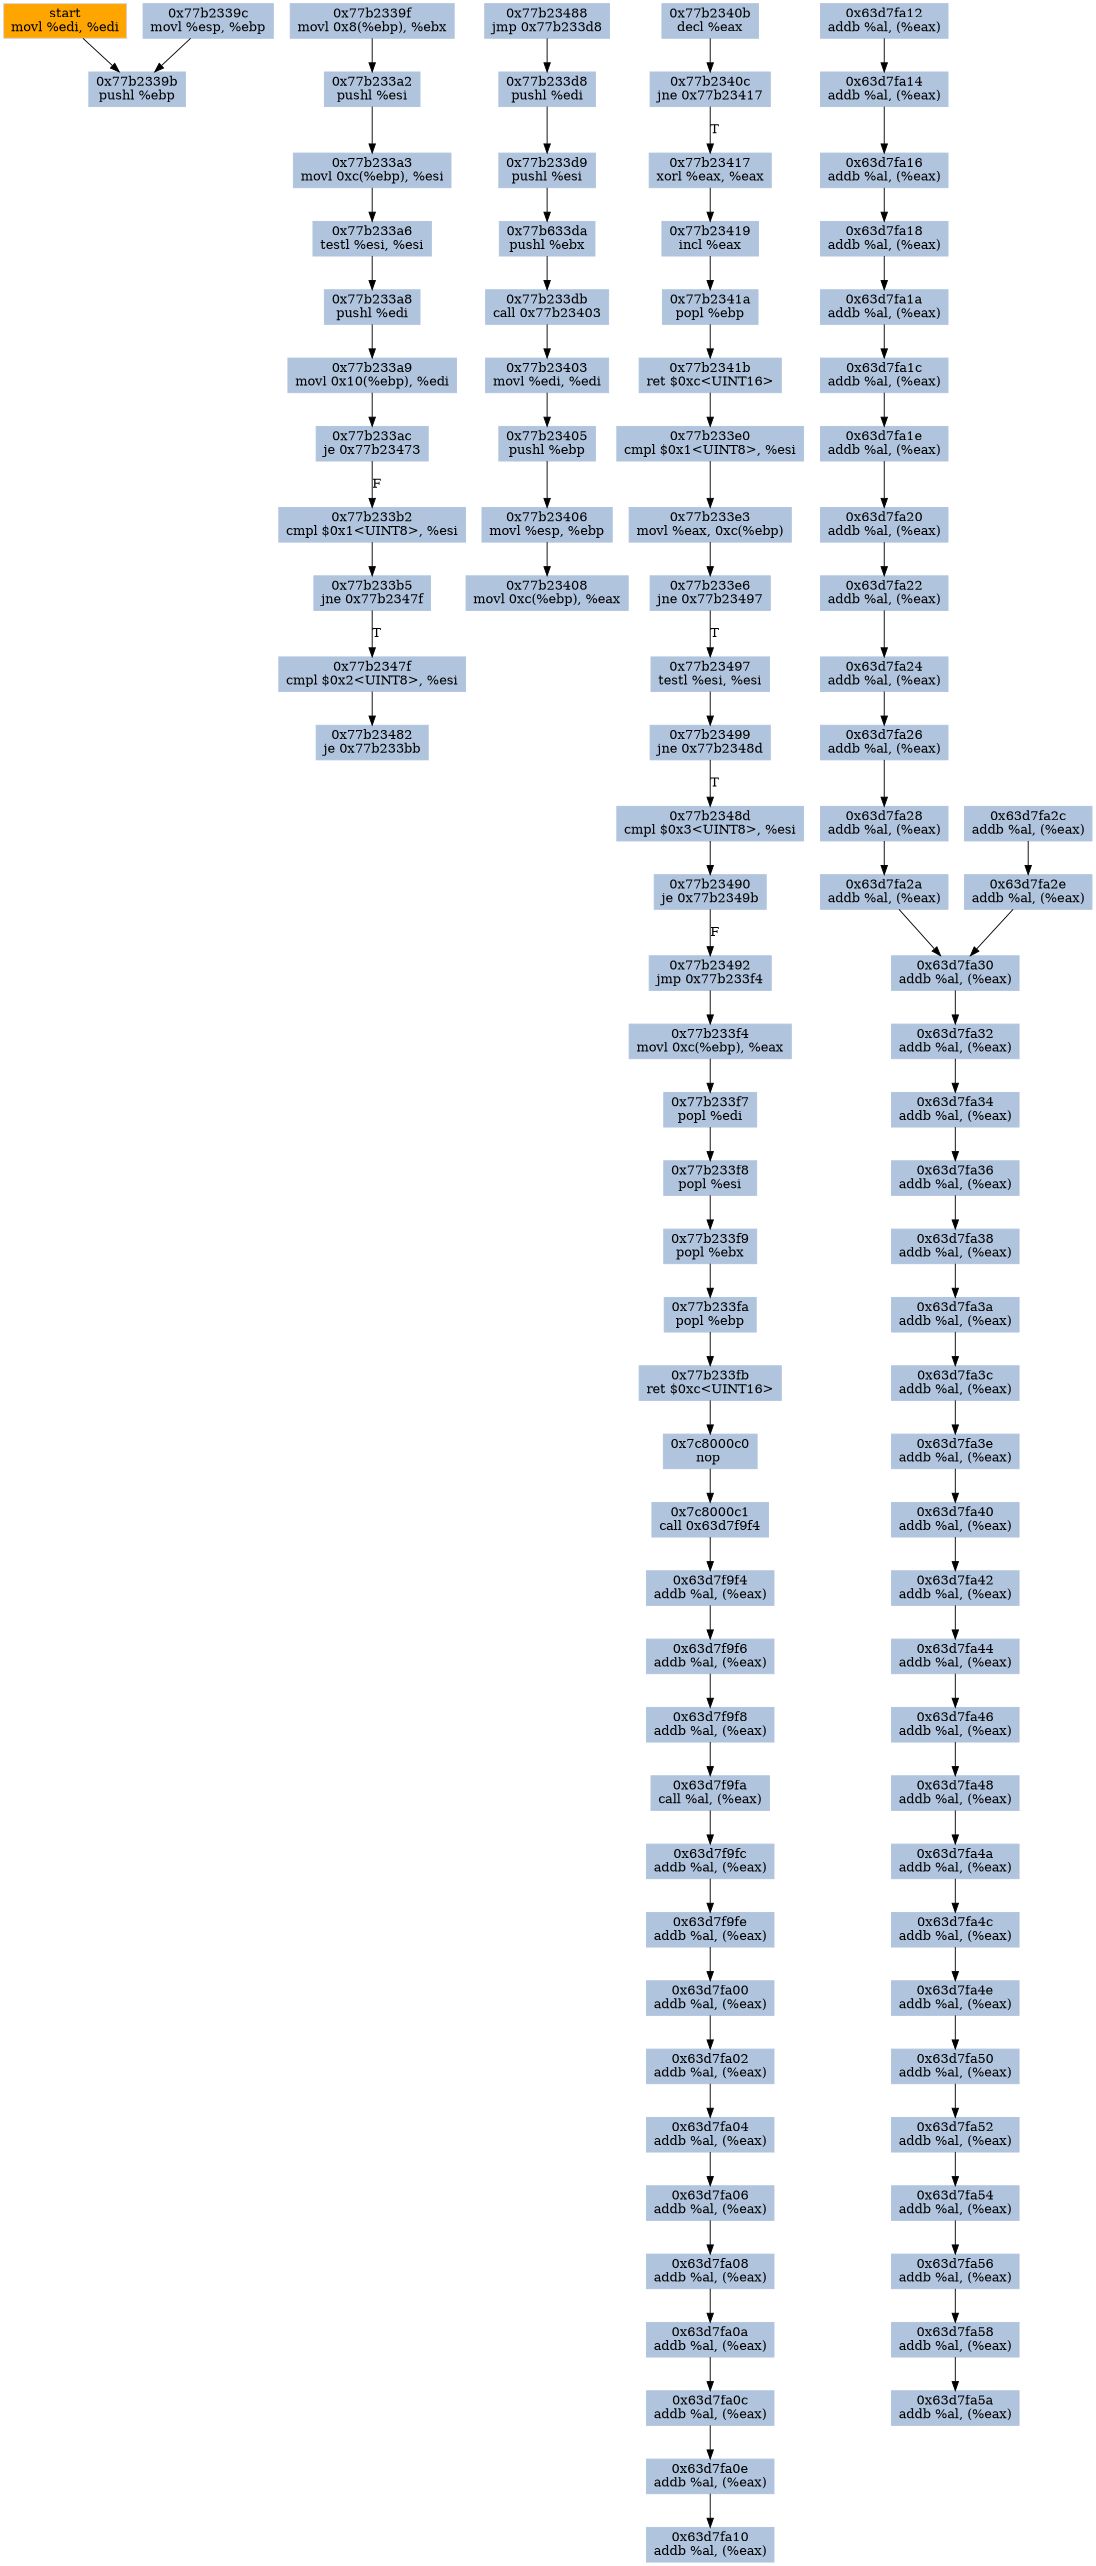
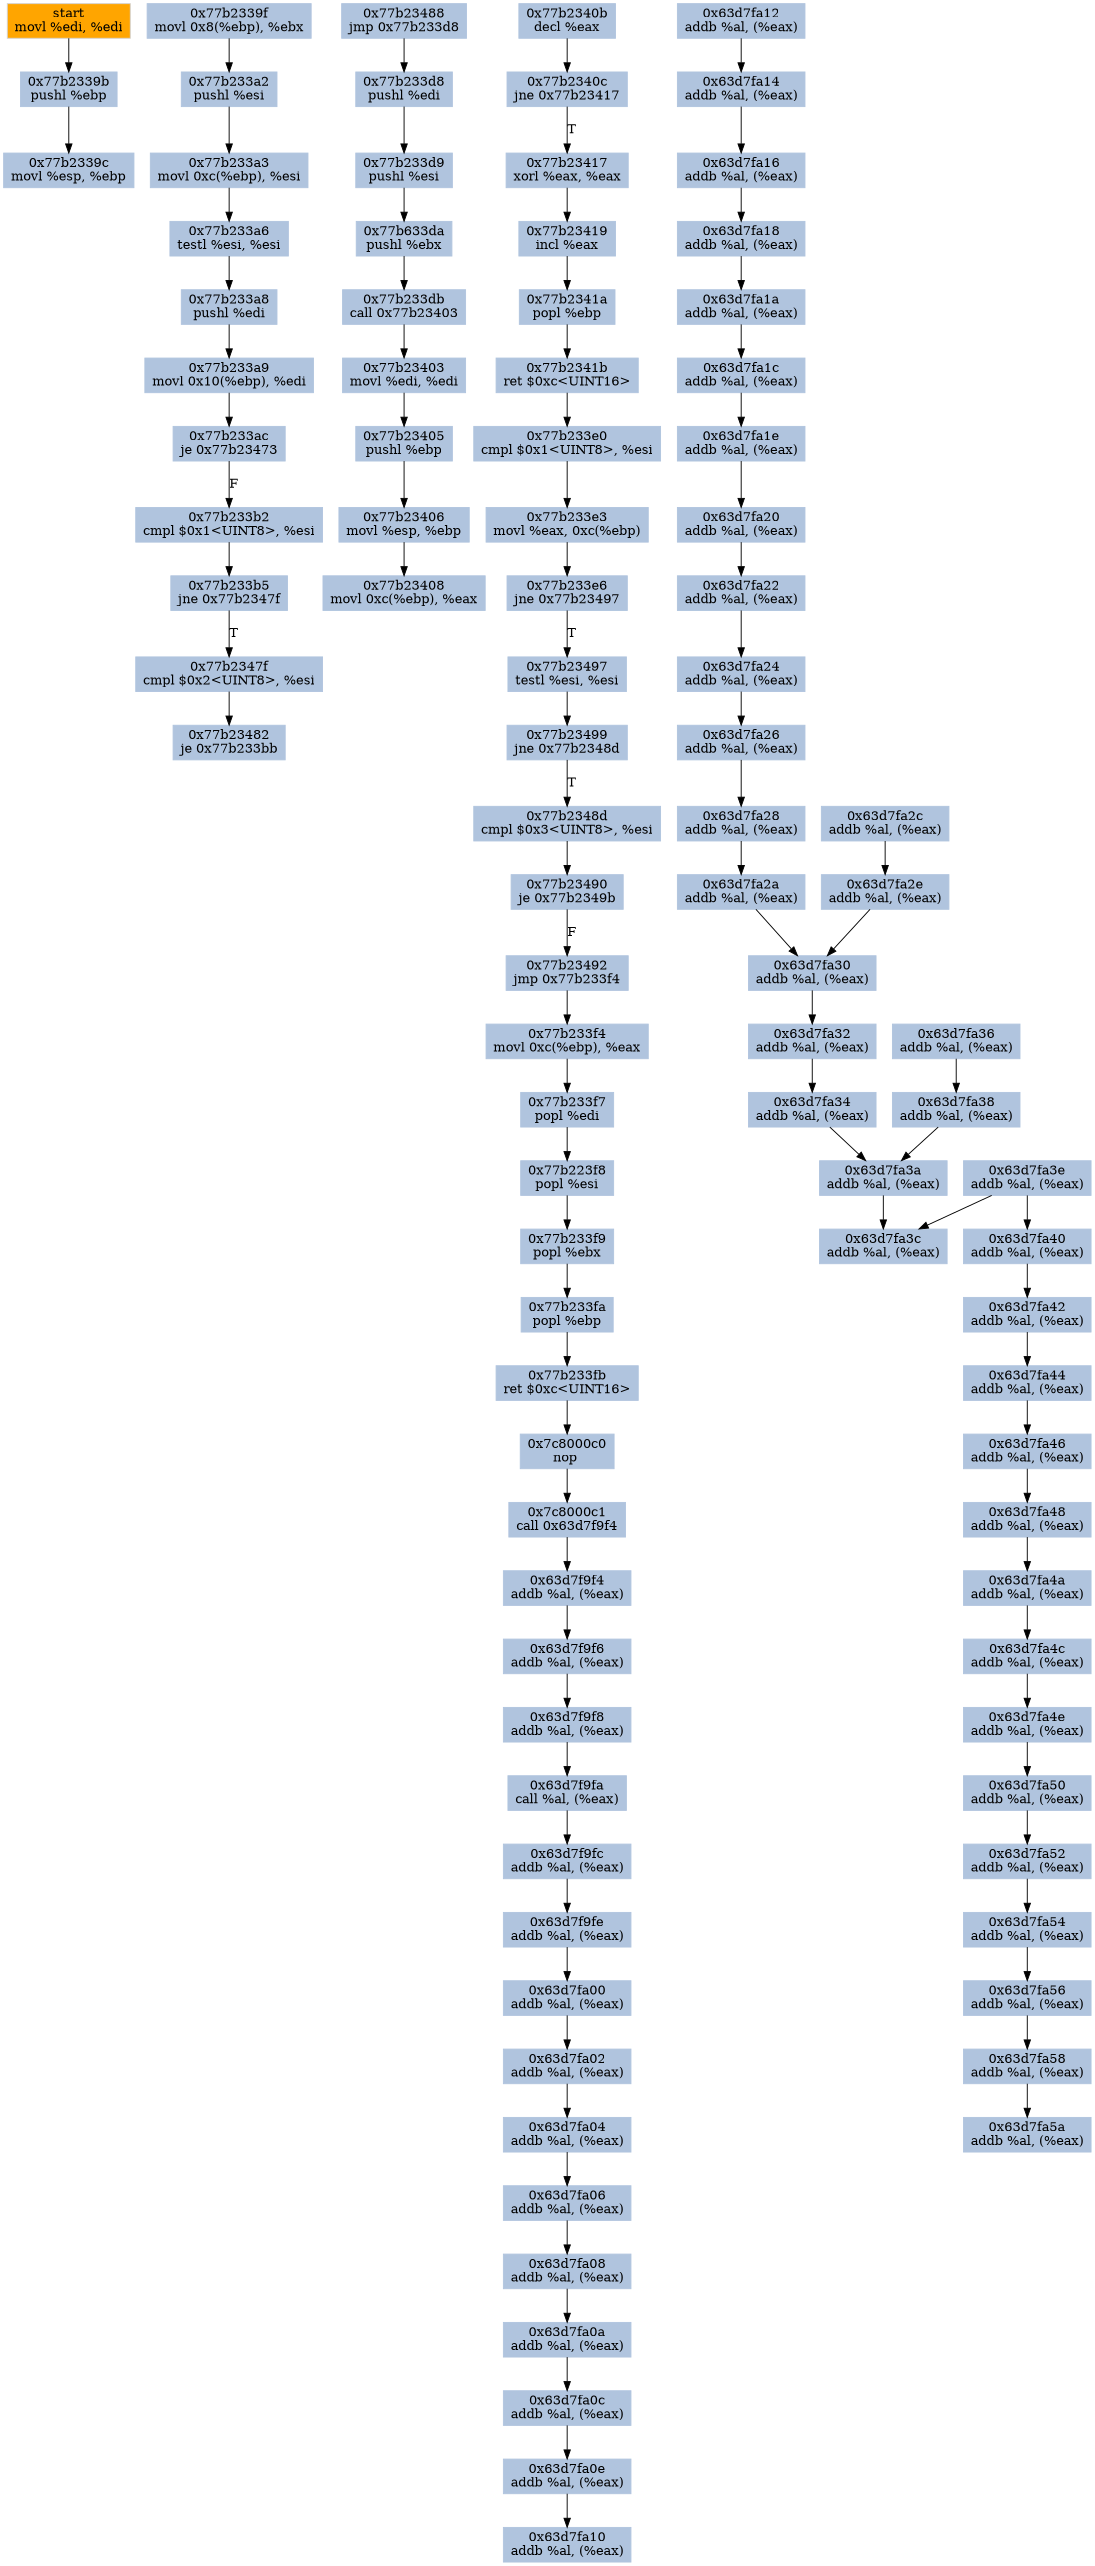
(176, 52) -> (69, 125)
(955, 1139) -> (844, 1141)
(710, 1178) -> (567, 1178)
(955, 1413) -> (959, 1210)
